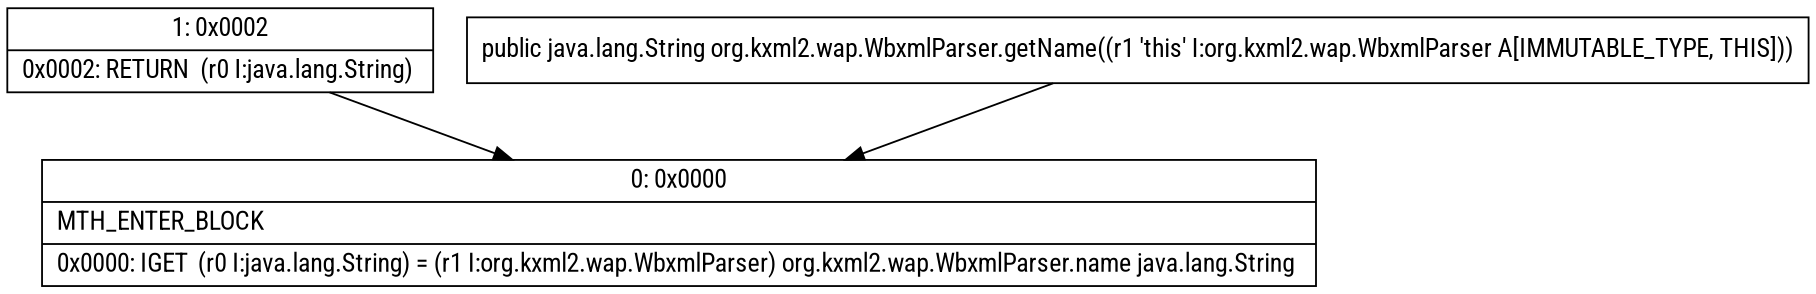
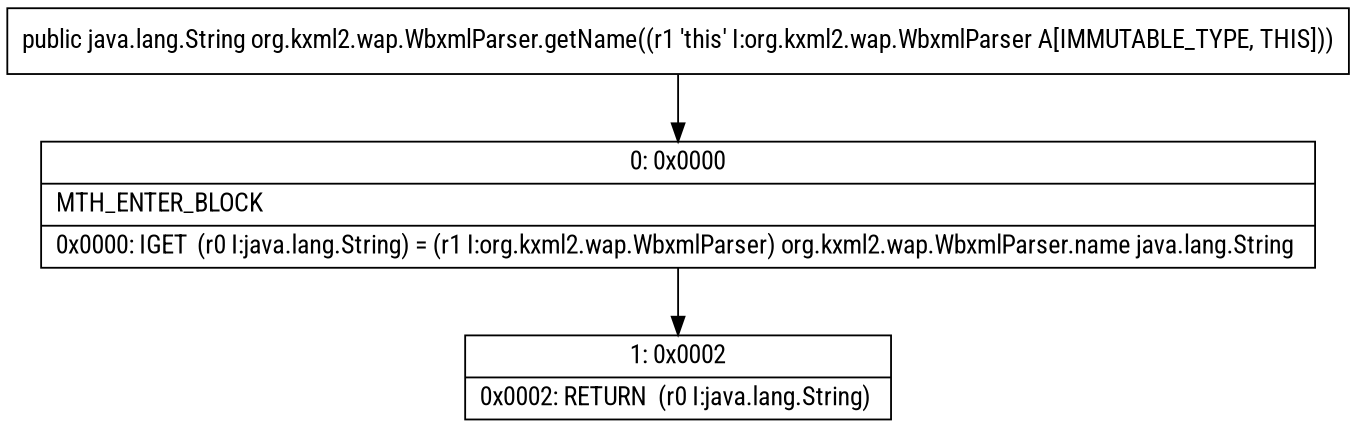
(412, 123) -> (678, 292)
